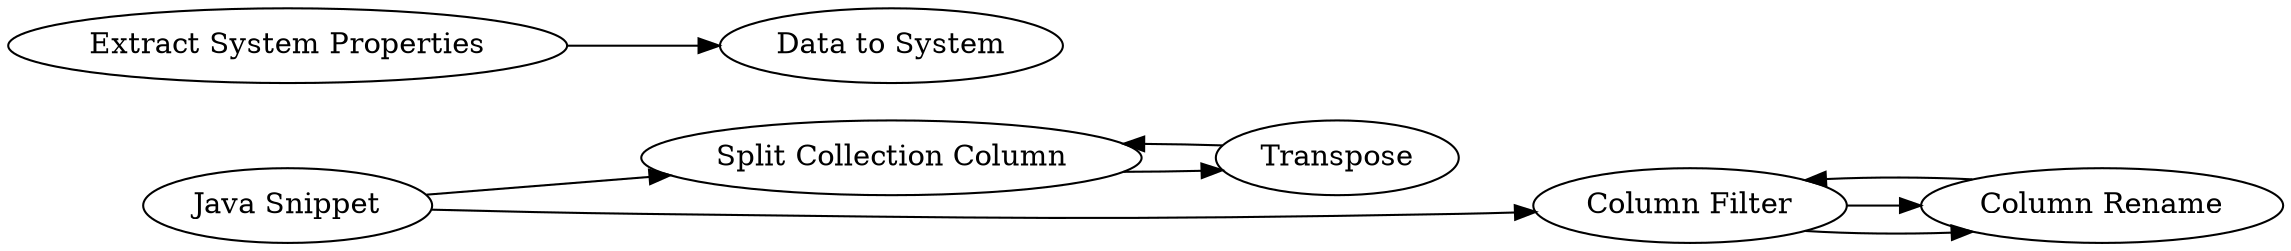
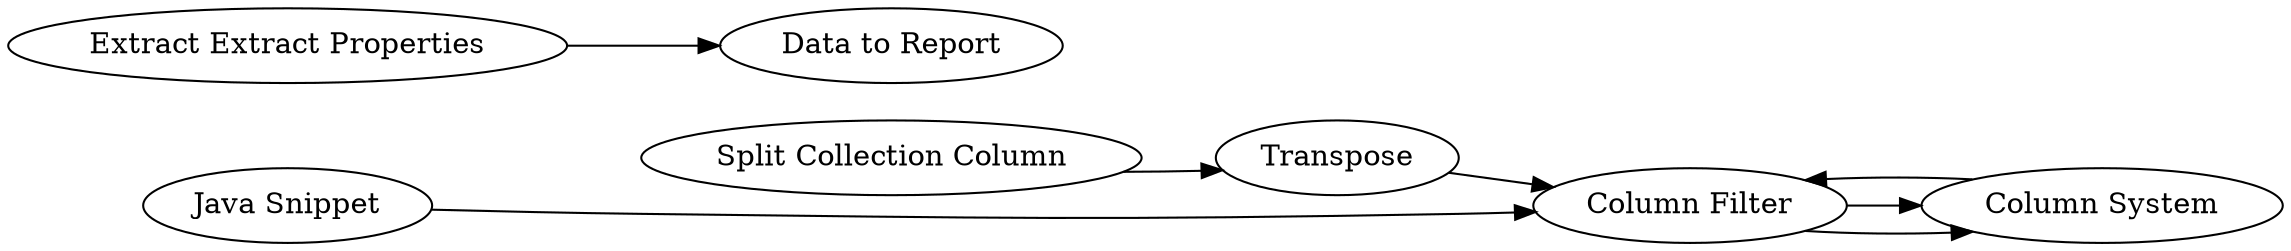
(288, 46) -> (288, 46)
(891, 46) -> (891, 46)
(1183, 144) -> (1490, 178)
(538, 186) -> none
(2102, 206) -> (2102, 206)
